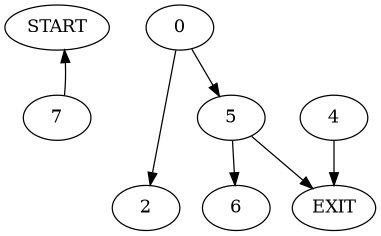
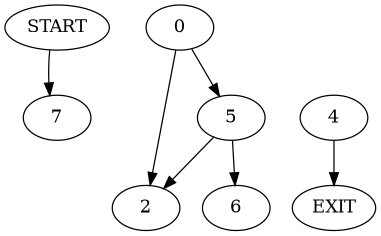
(65, 79) -> (49, 66)
(277, 158) -> (193, 158)
